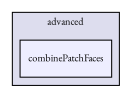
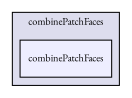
(66, 22) -> (66, 22)
